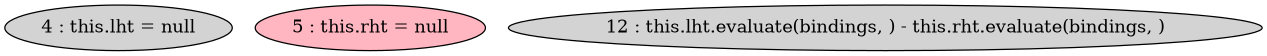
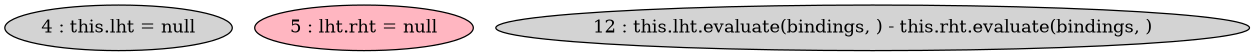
(370, 28) -> (364, 28)
